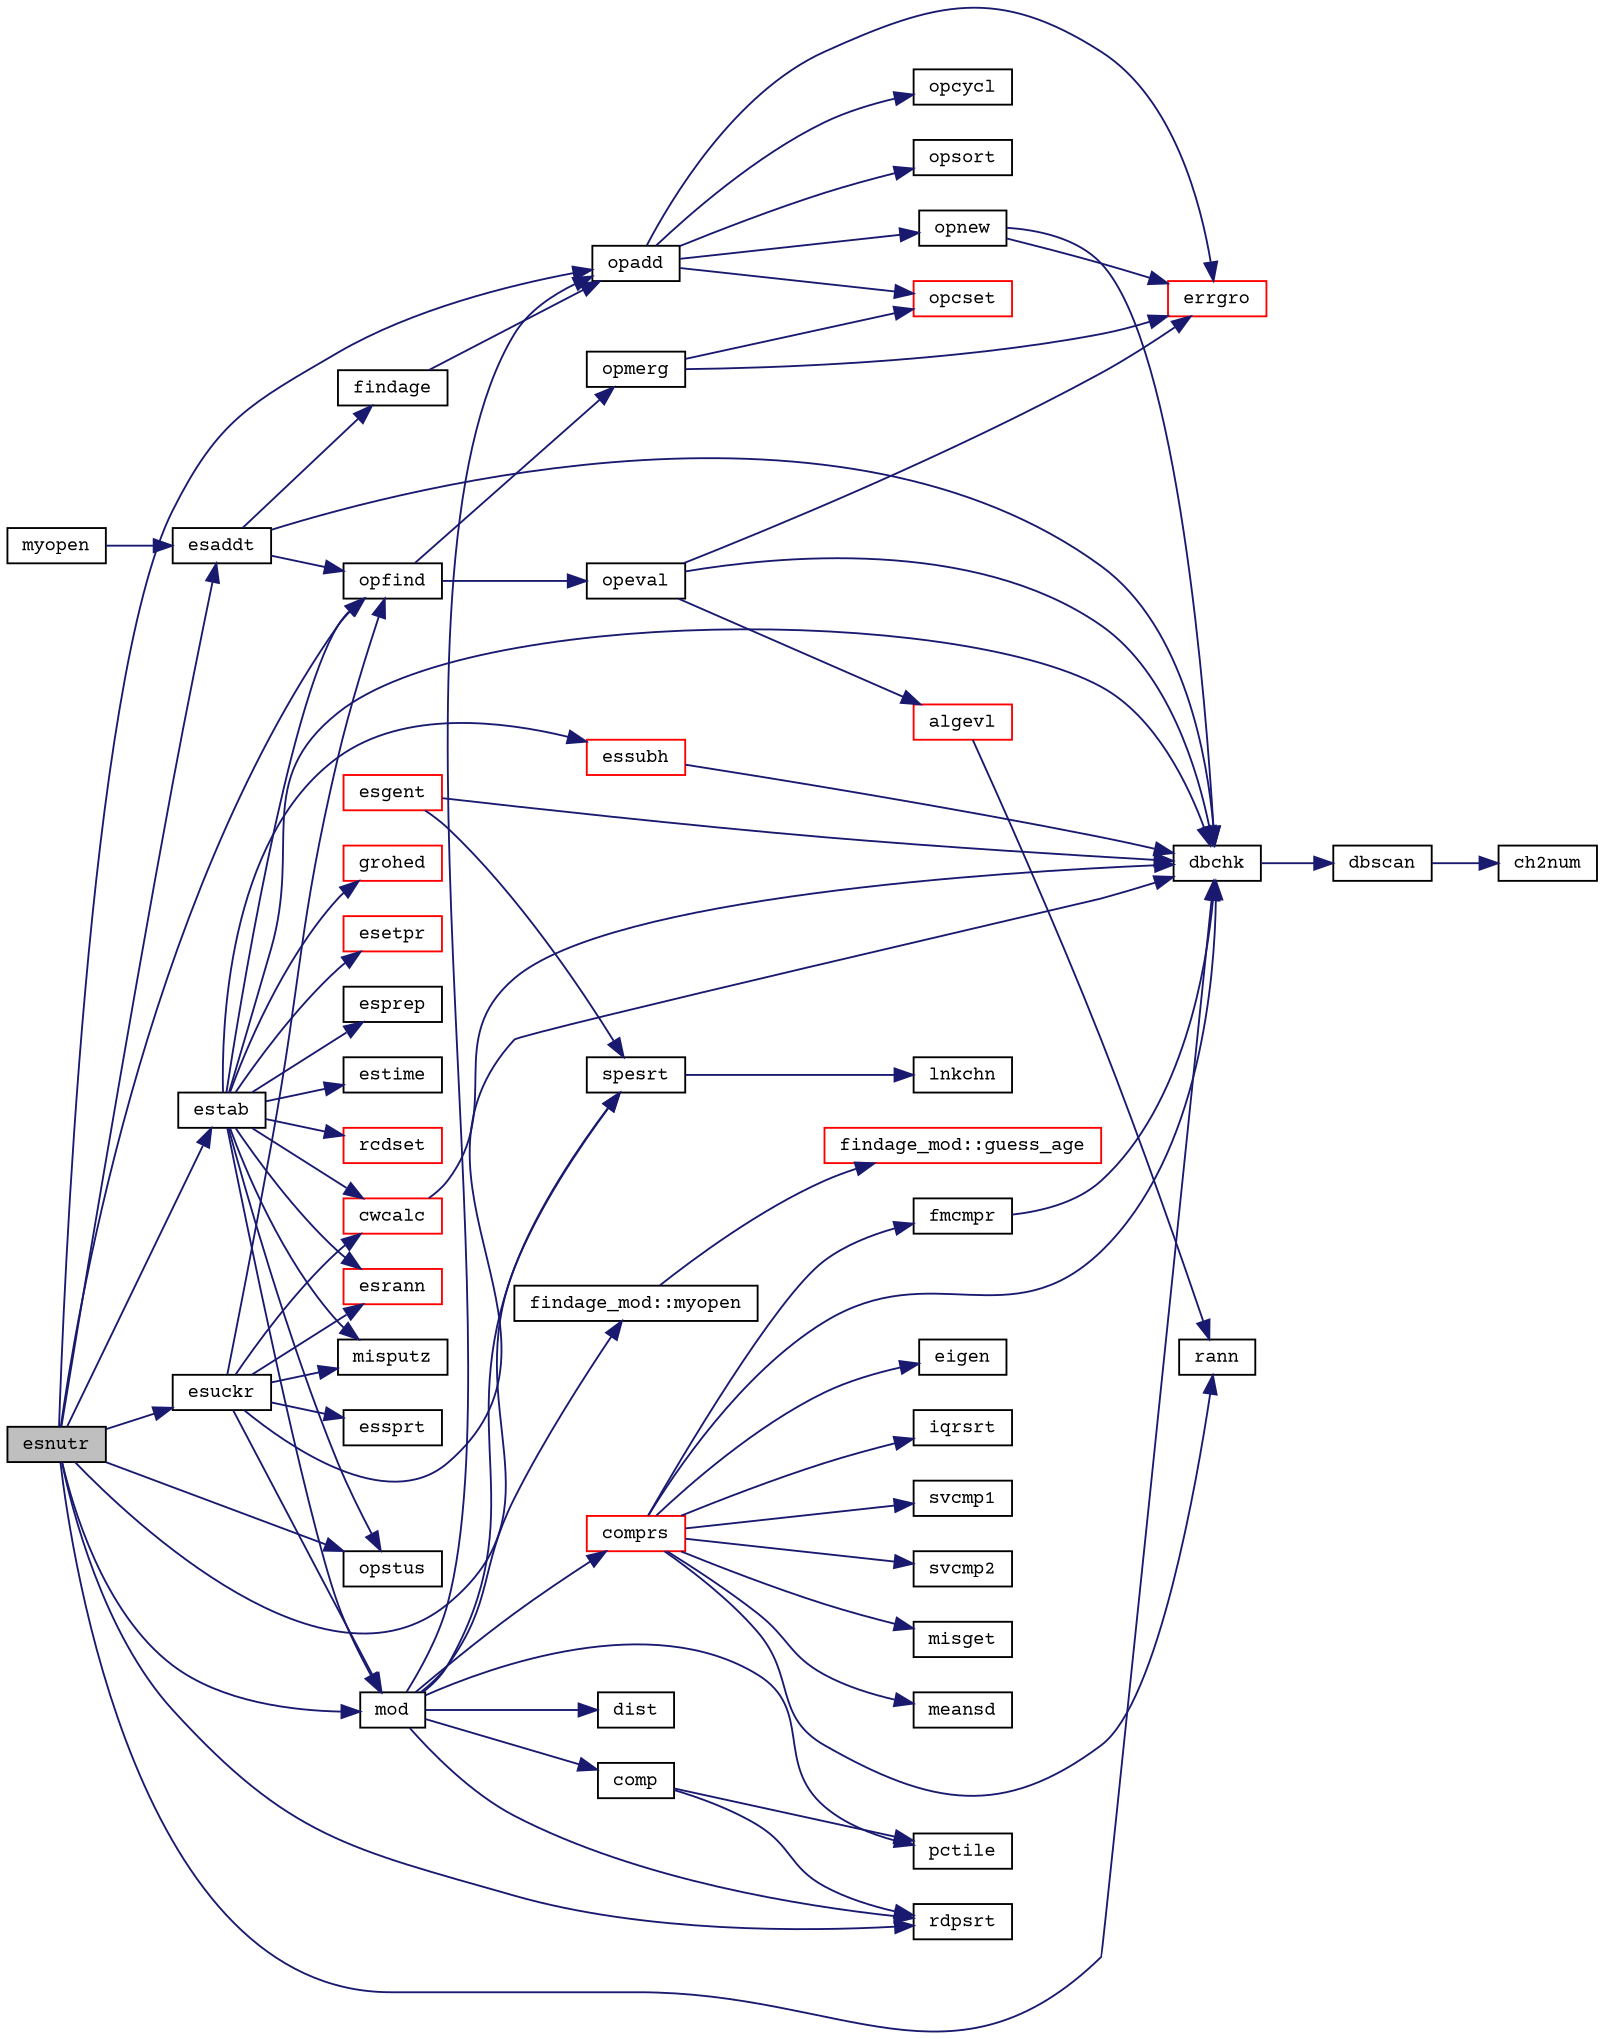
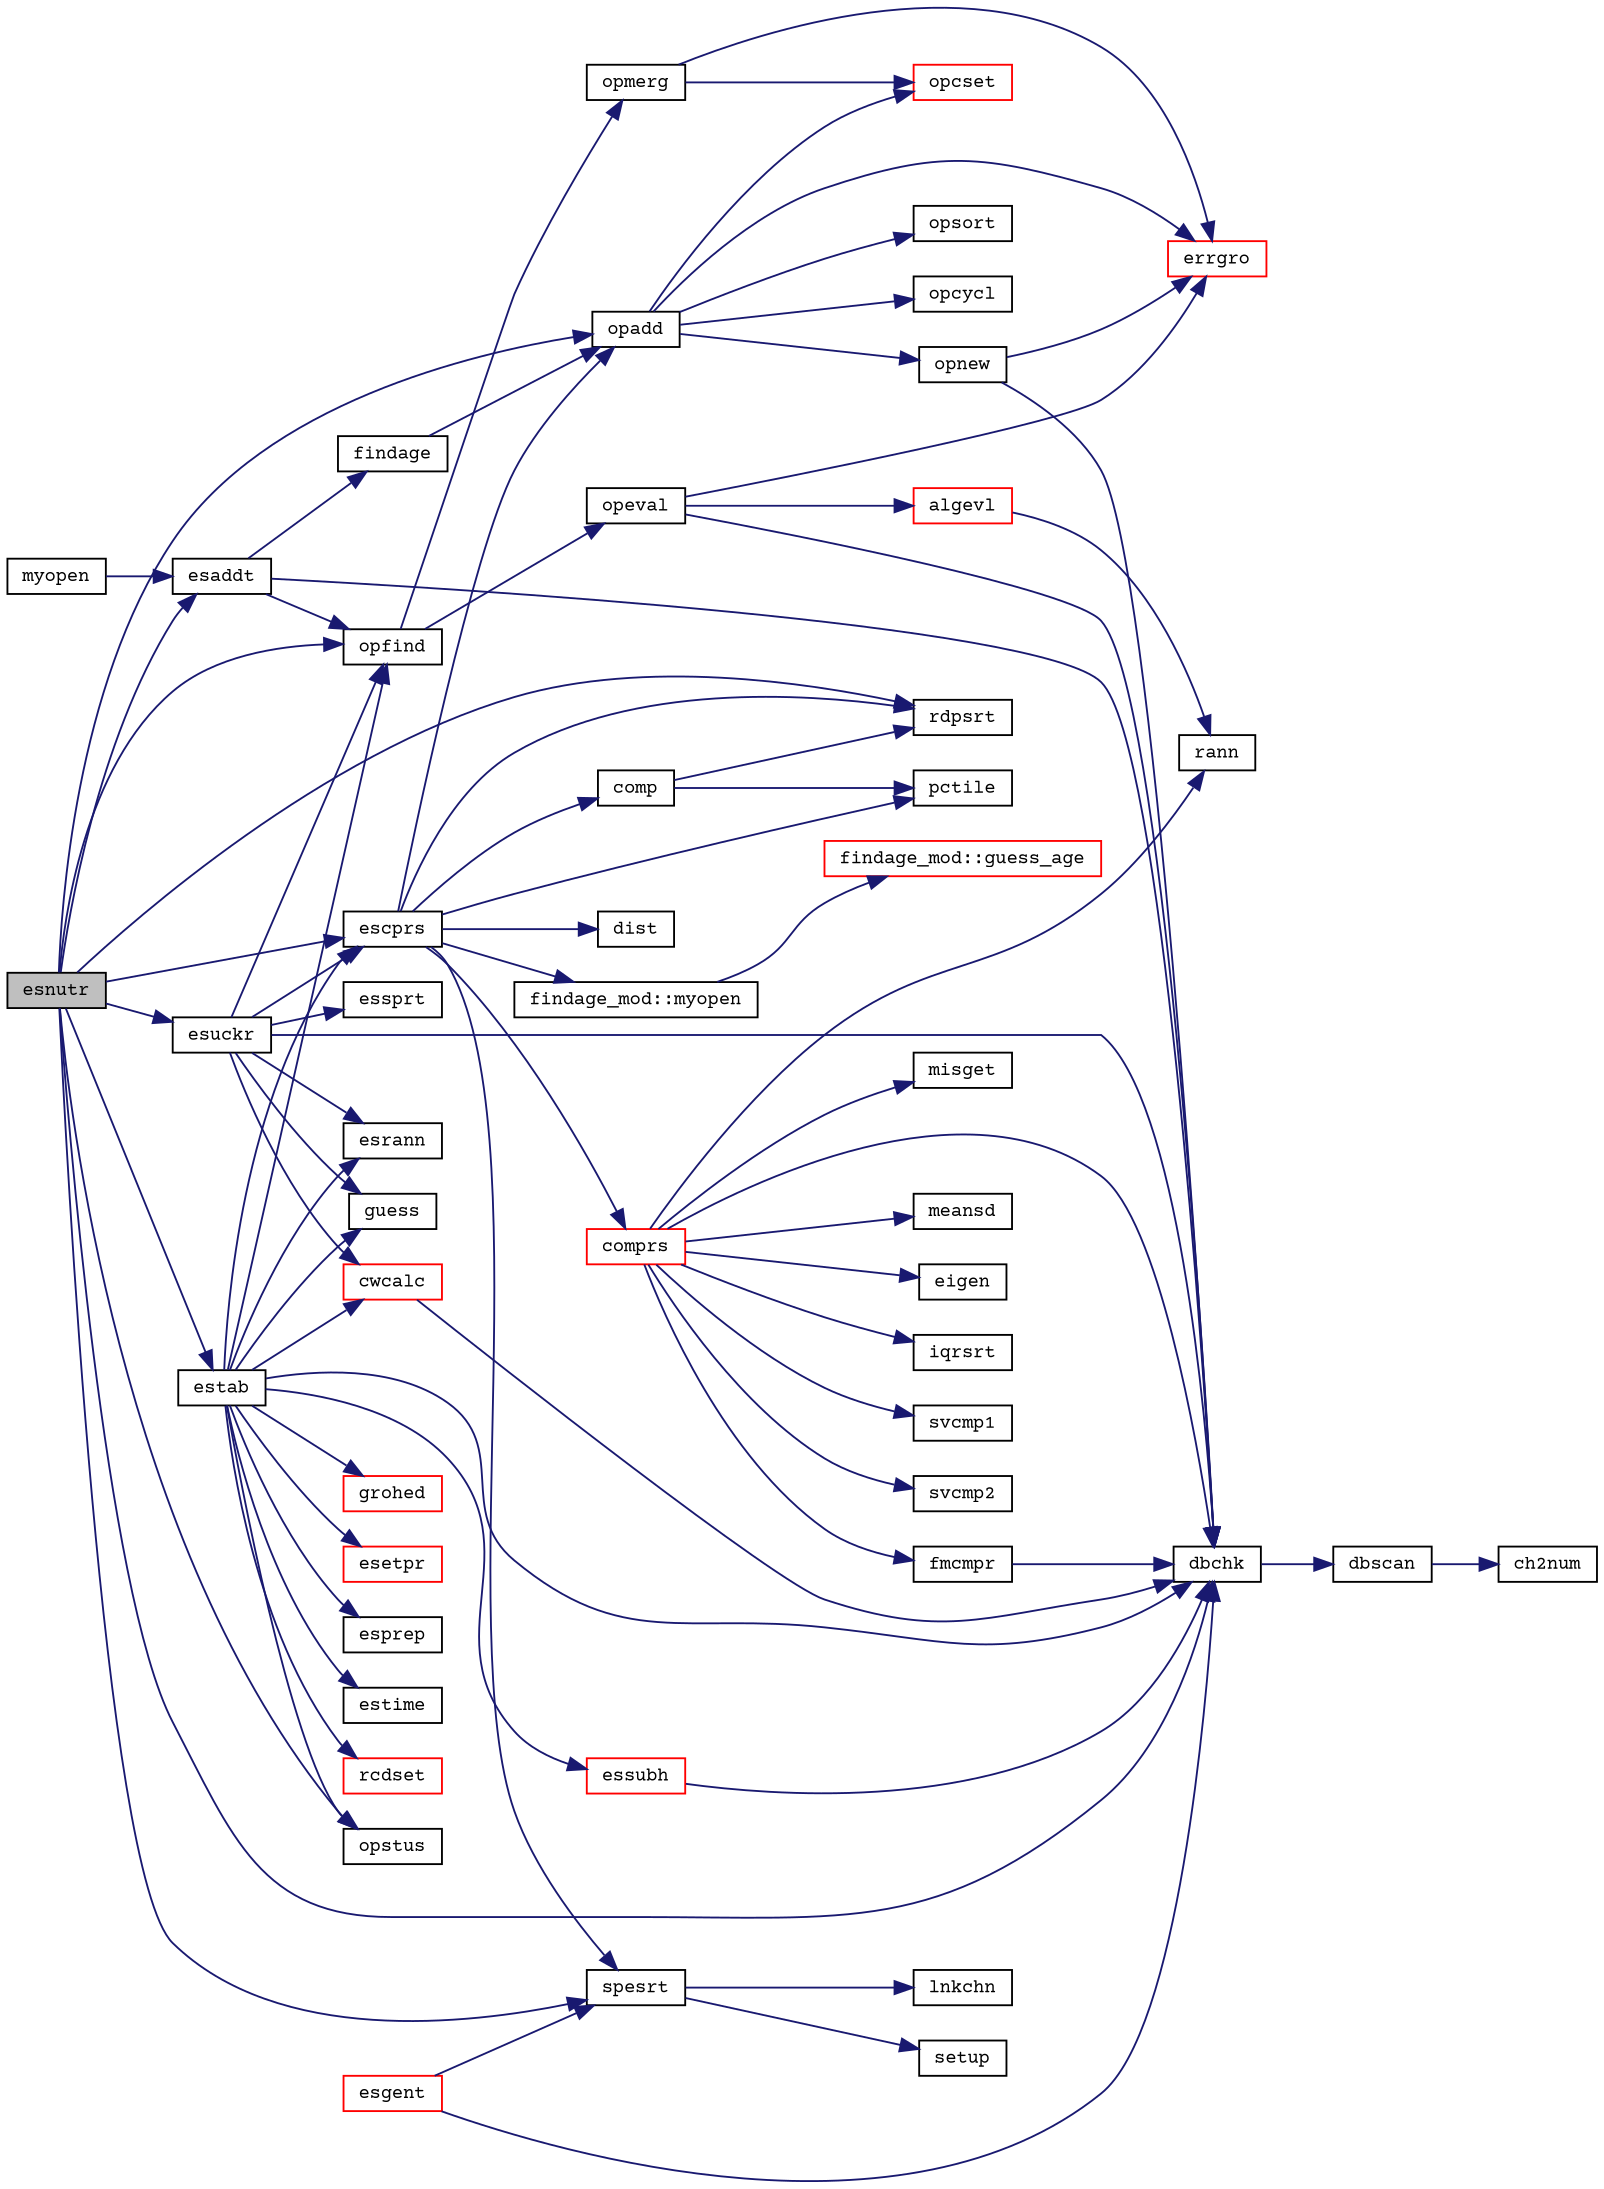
(393, 1287) -> (393, 1141)
(393, 1357) -> (393, 1211)
(393, 1710) -> (393, 929)
none -> (963, 2058)
